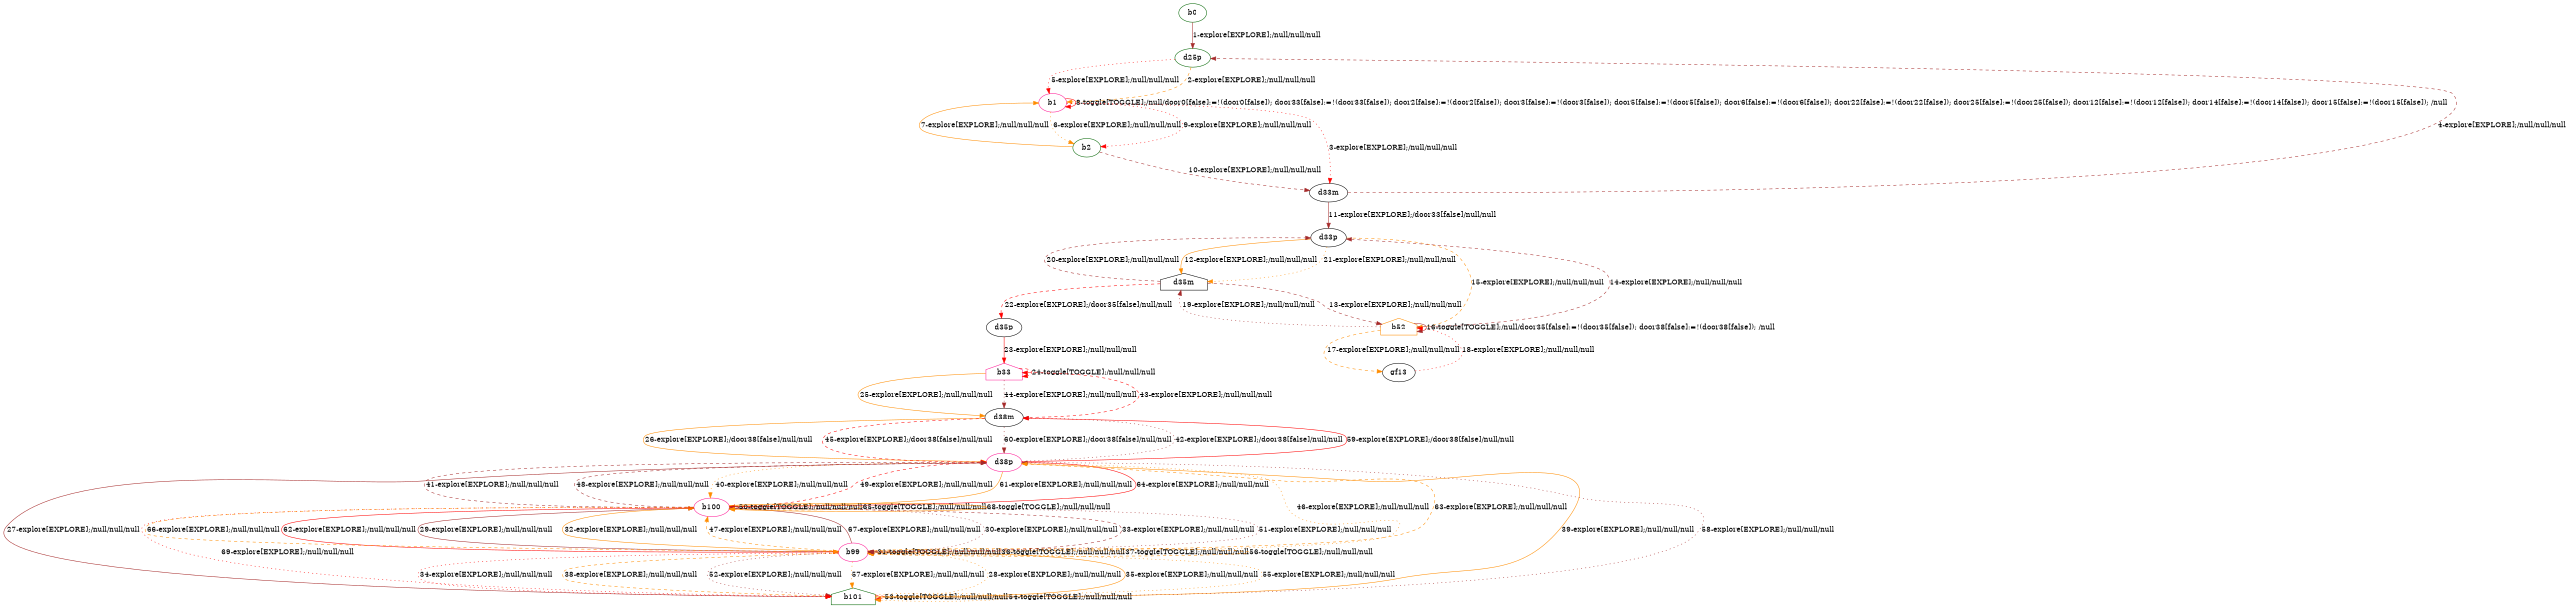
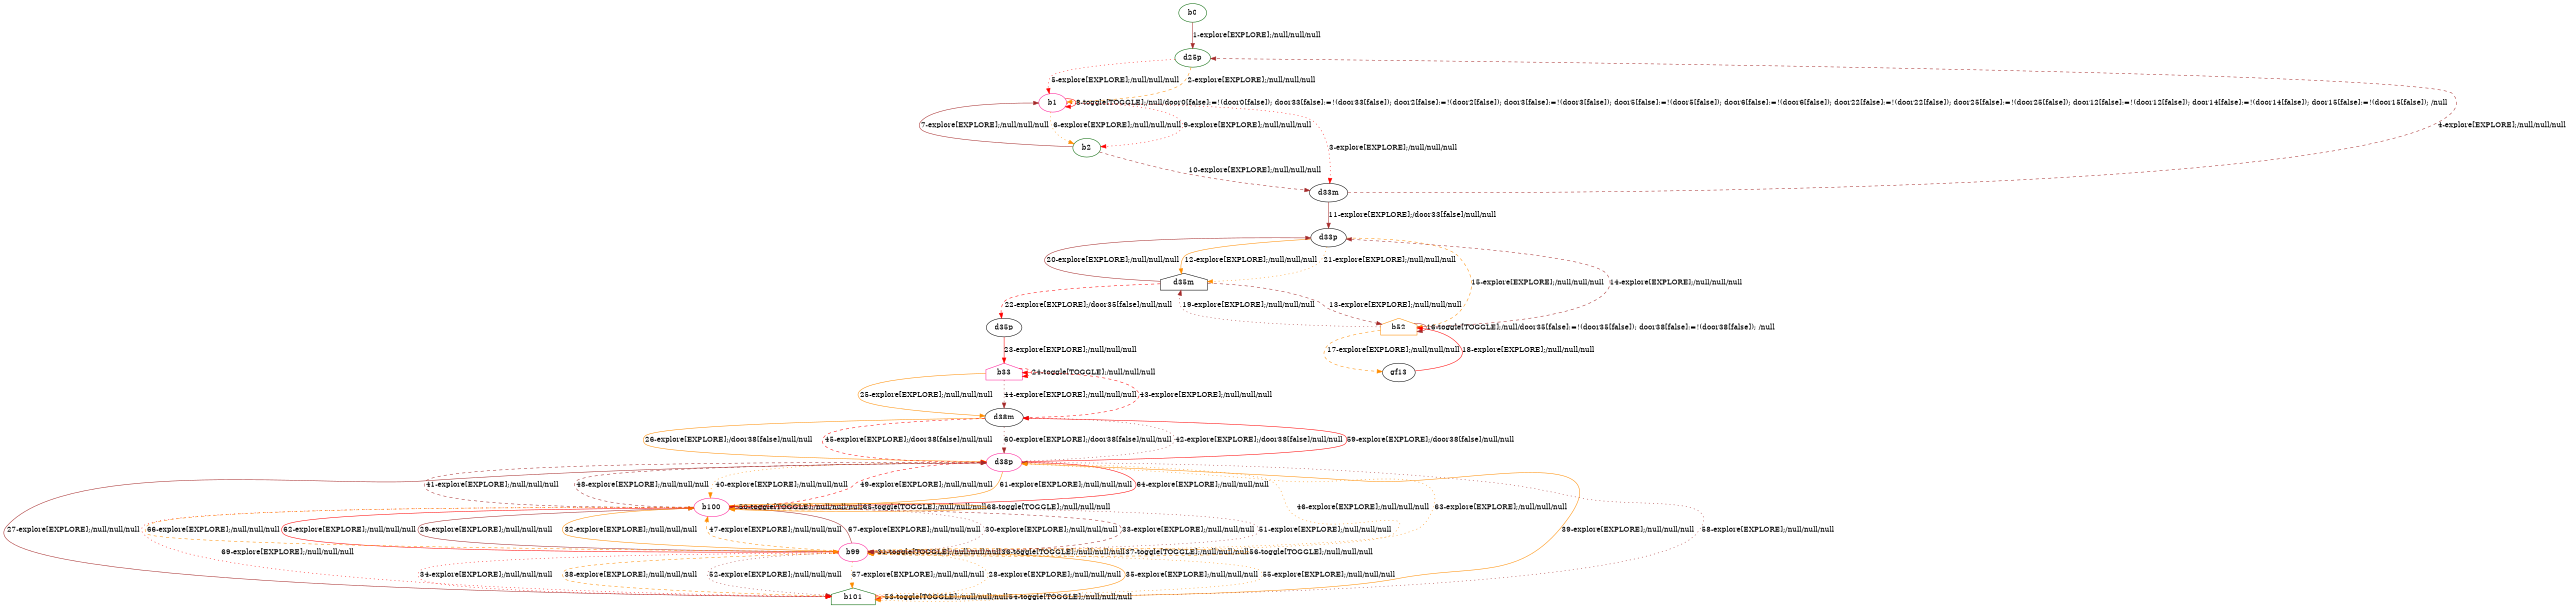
(934, 134) -> (934, 134)
(1113, 243) -> (1113, 243)
(1462, 354) -> (1462, 354)
(1419, 528) -> (1419, 528)
